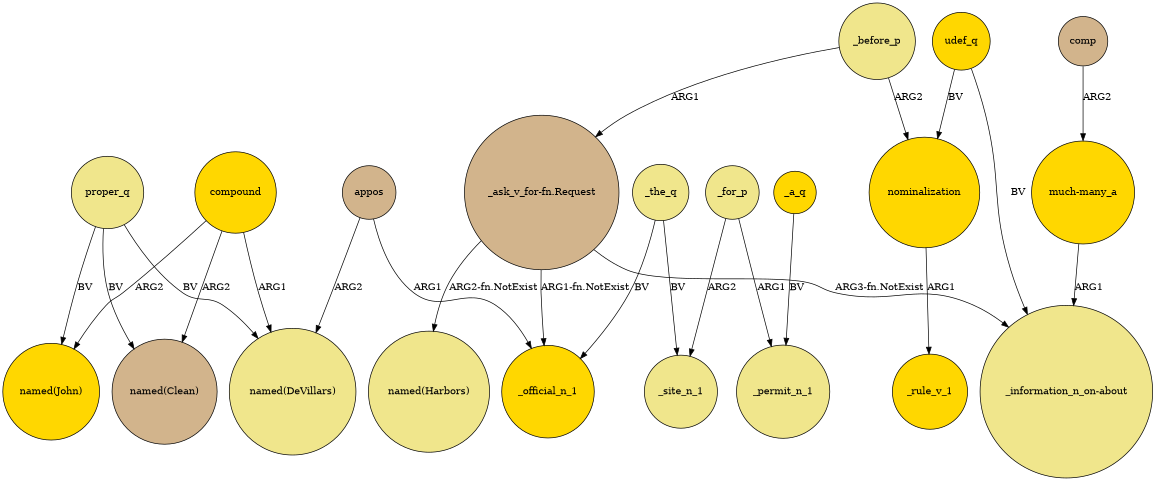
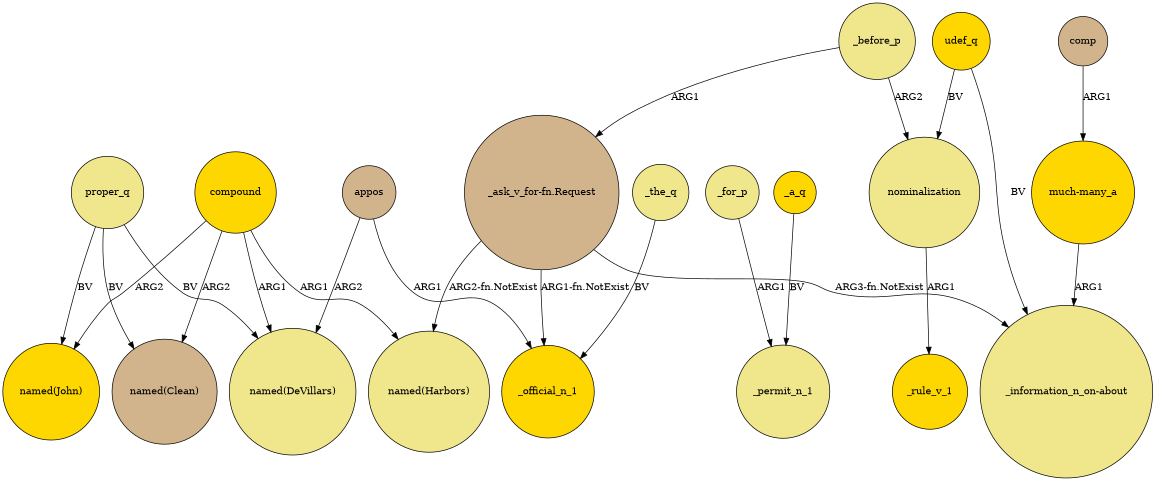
(1097, 97) -> (1097, 97)
(924, 192) -> (924, 192)
none -> (312, 298)
(681, 392) -> none
